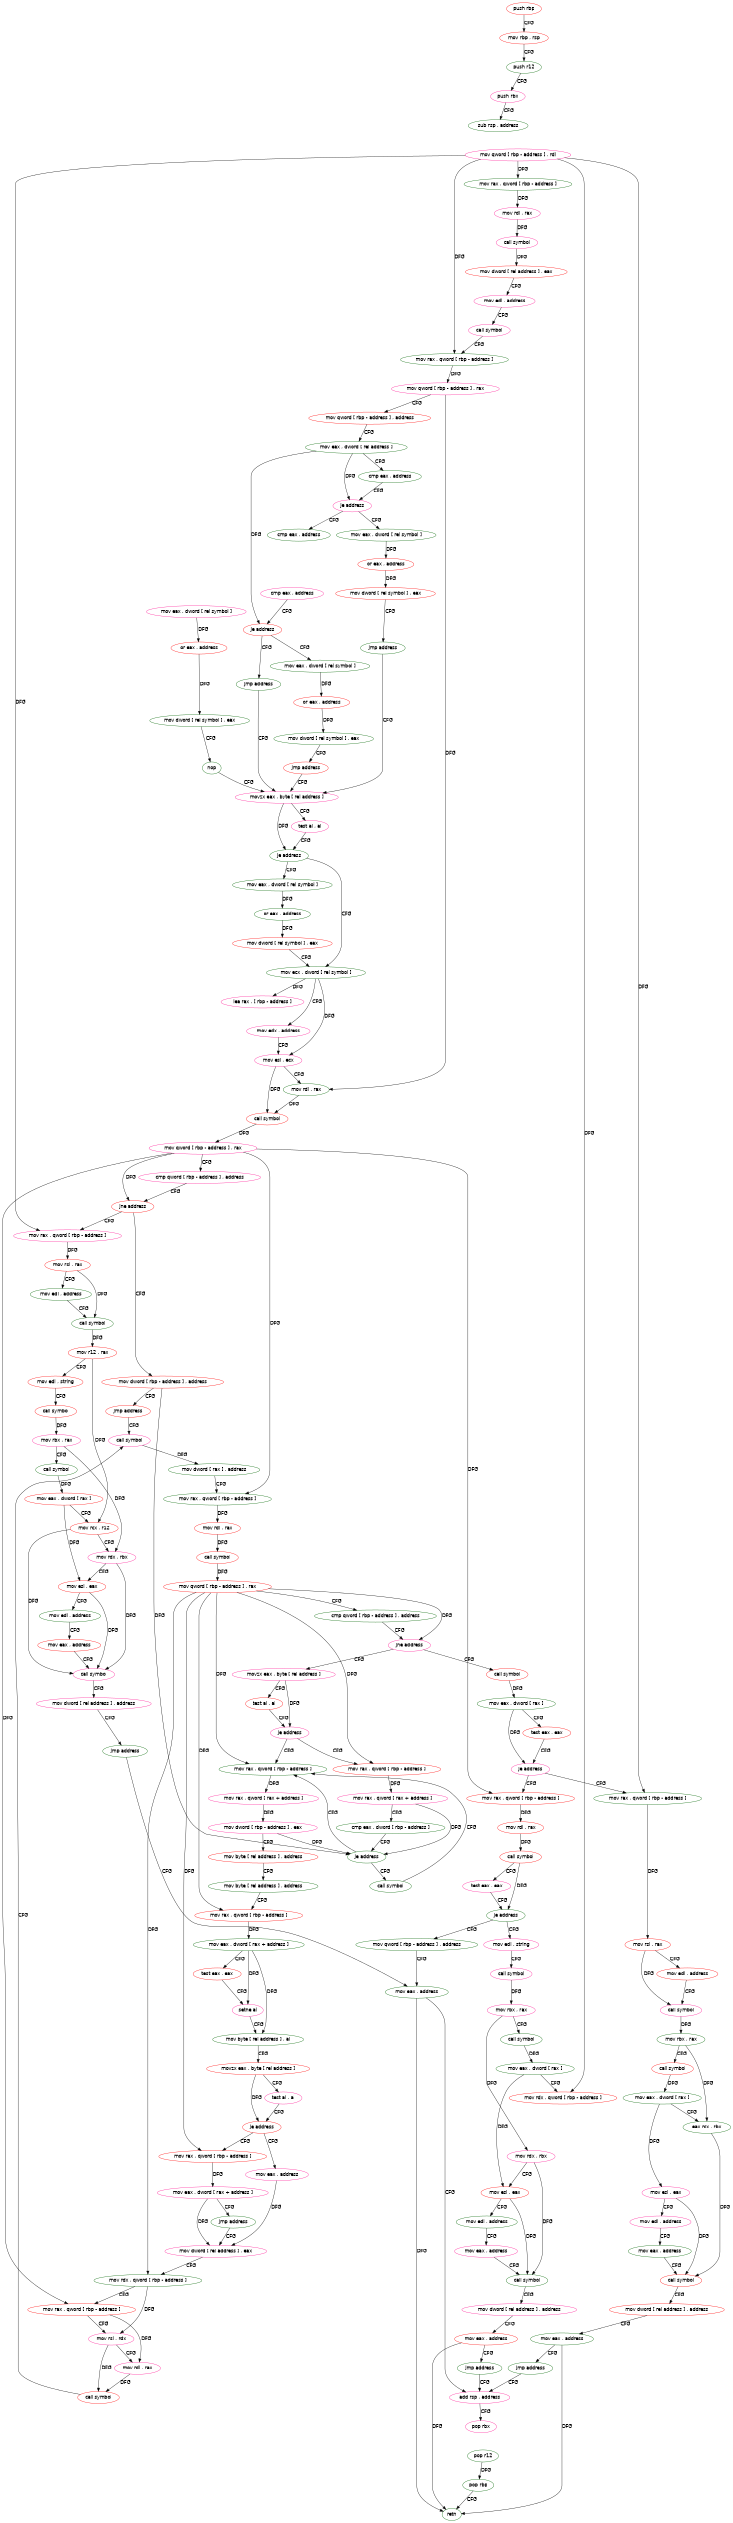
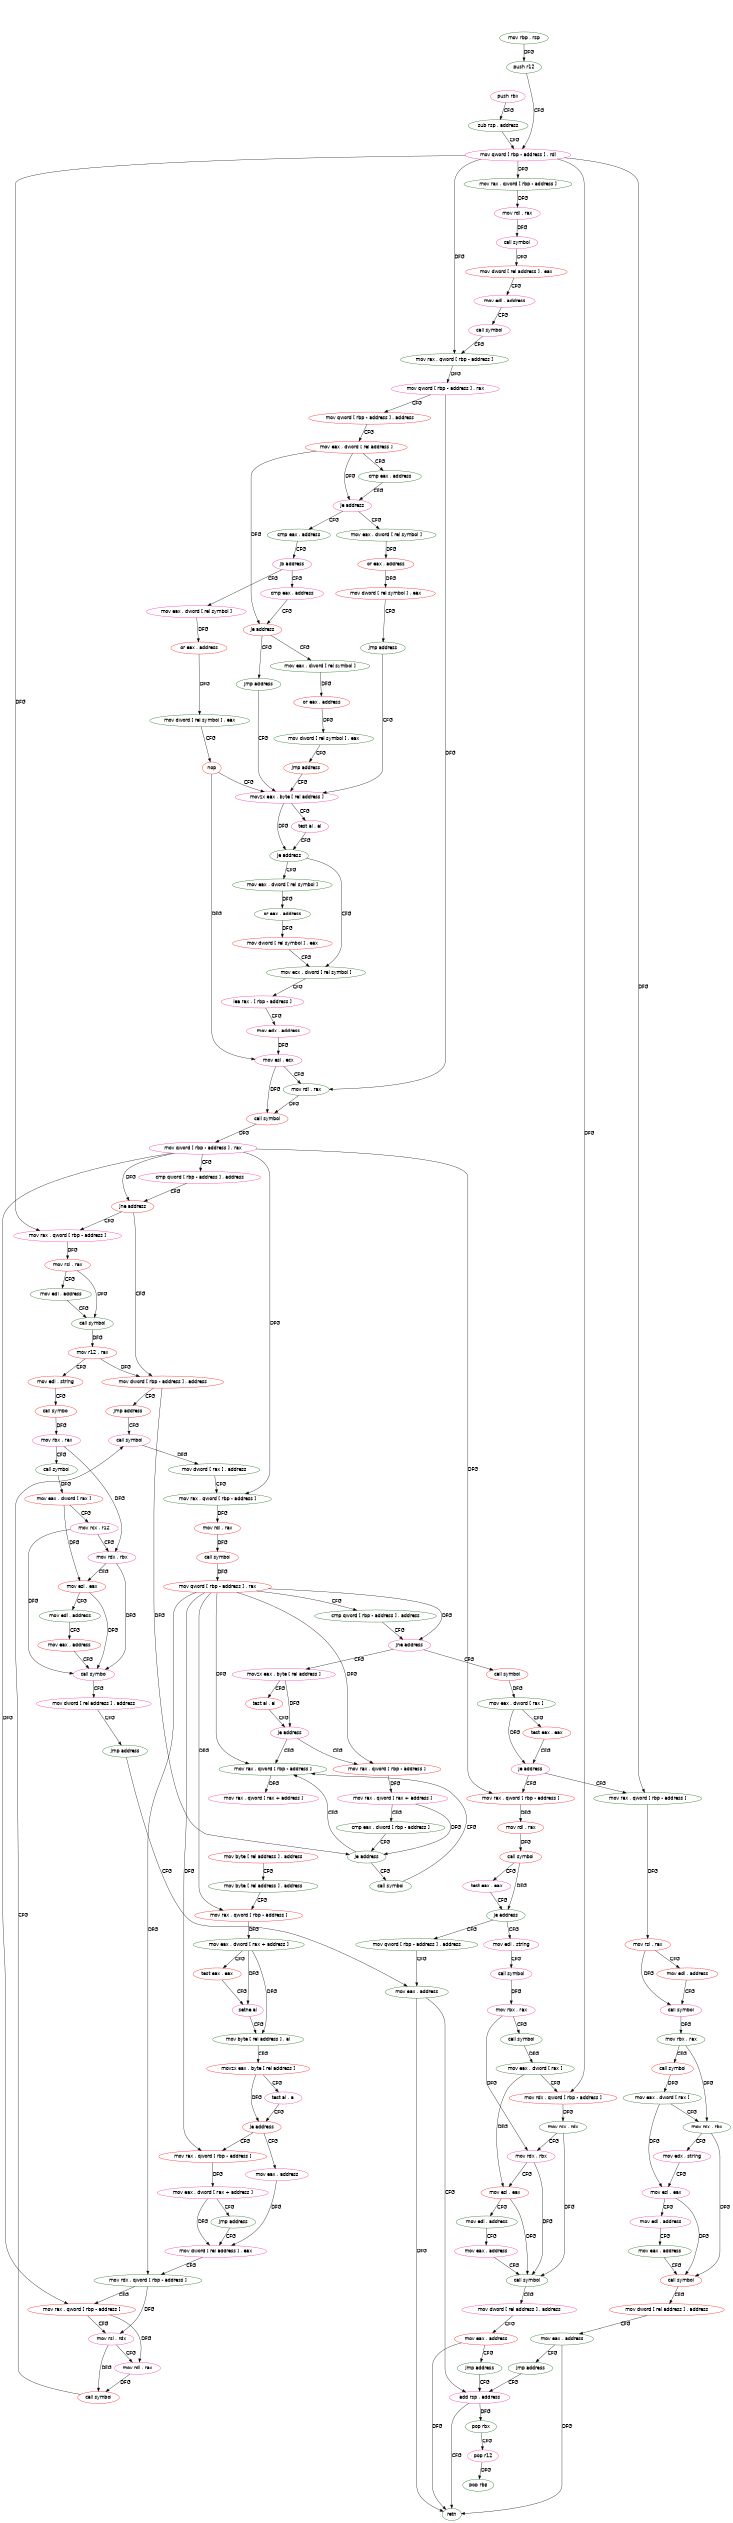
(524, 9) -> none
(524, 38) -> (524, 38)
(529, 53) -> (529, 53)
(517, 80) -> (534, 110)
none -> (507, 139)
(356, 447) -> (356, 447)
none -> (292, 564)
(212, 768) -> (212, 768)
(298, 987) -> (298, 987)
(309, 1004) -> (270, 1015)
(322, 1022) -> (212, 929)
(283, 1046) -> (283, 1046)
(94, 1441) -> (118, 1369)
(94, 1528) -> (94, 1528)
(263, 1828) -> none
none -> (563, 2127)
(707, 2127) -> (707, 2127)
none -> (682, 2156)
(486, 2412) -> (486, 2412)
(481, 2427) -> (481, 2427)
none -> (482, 2440)
(483, 2456) -> (483, 2456)
(466, 2499) -> (452, 2451)
